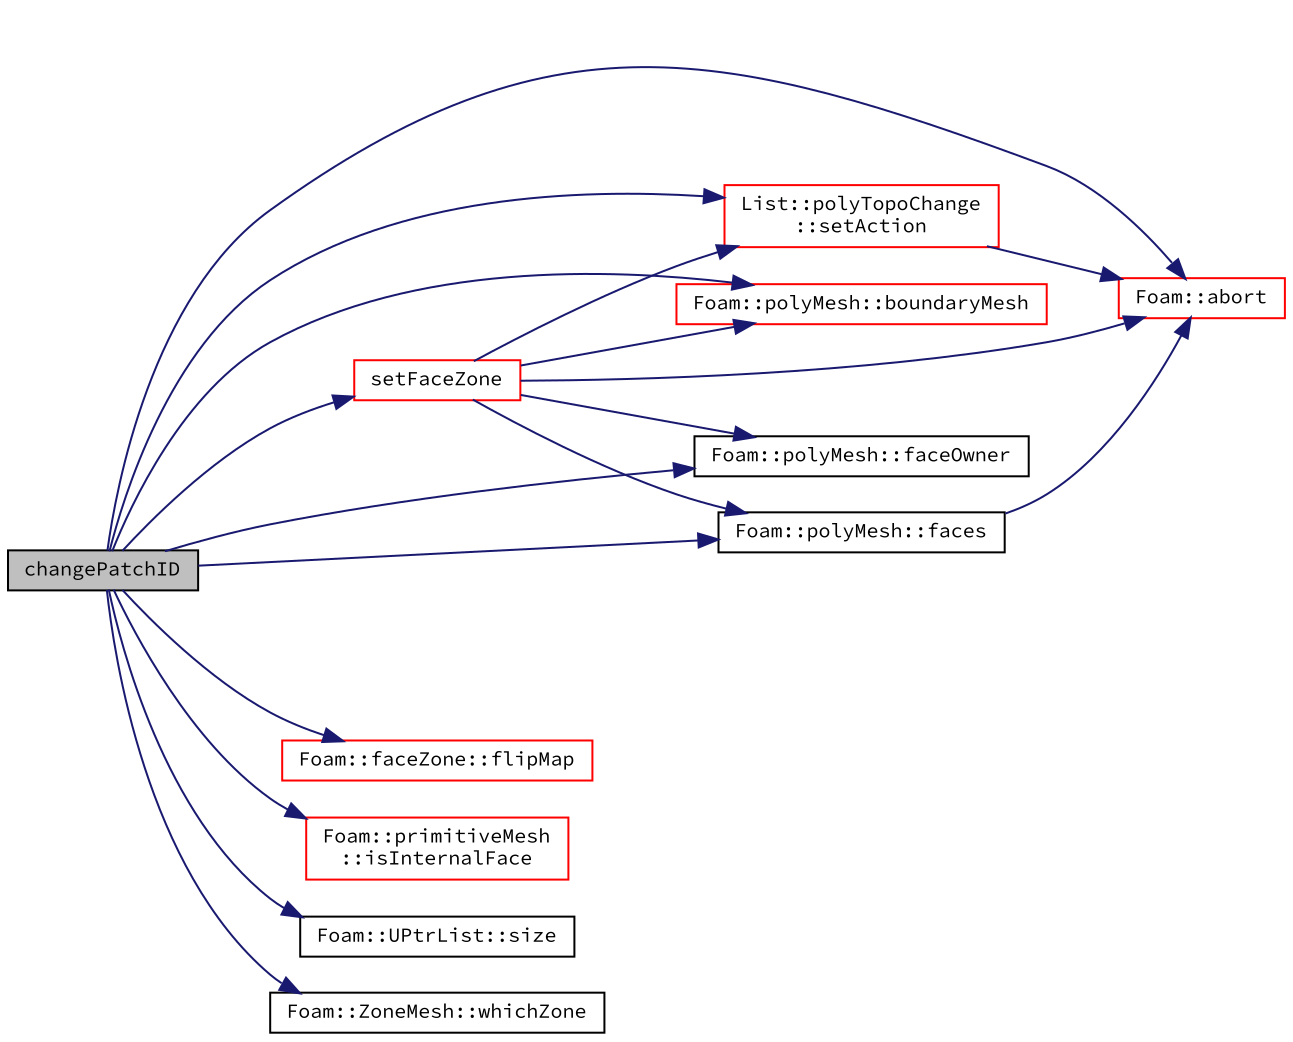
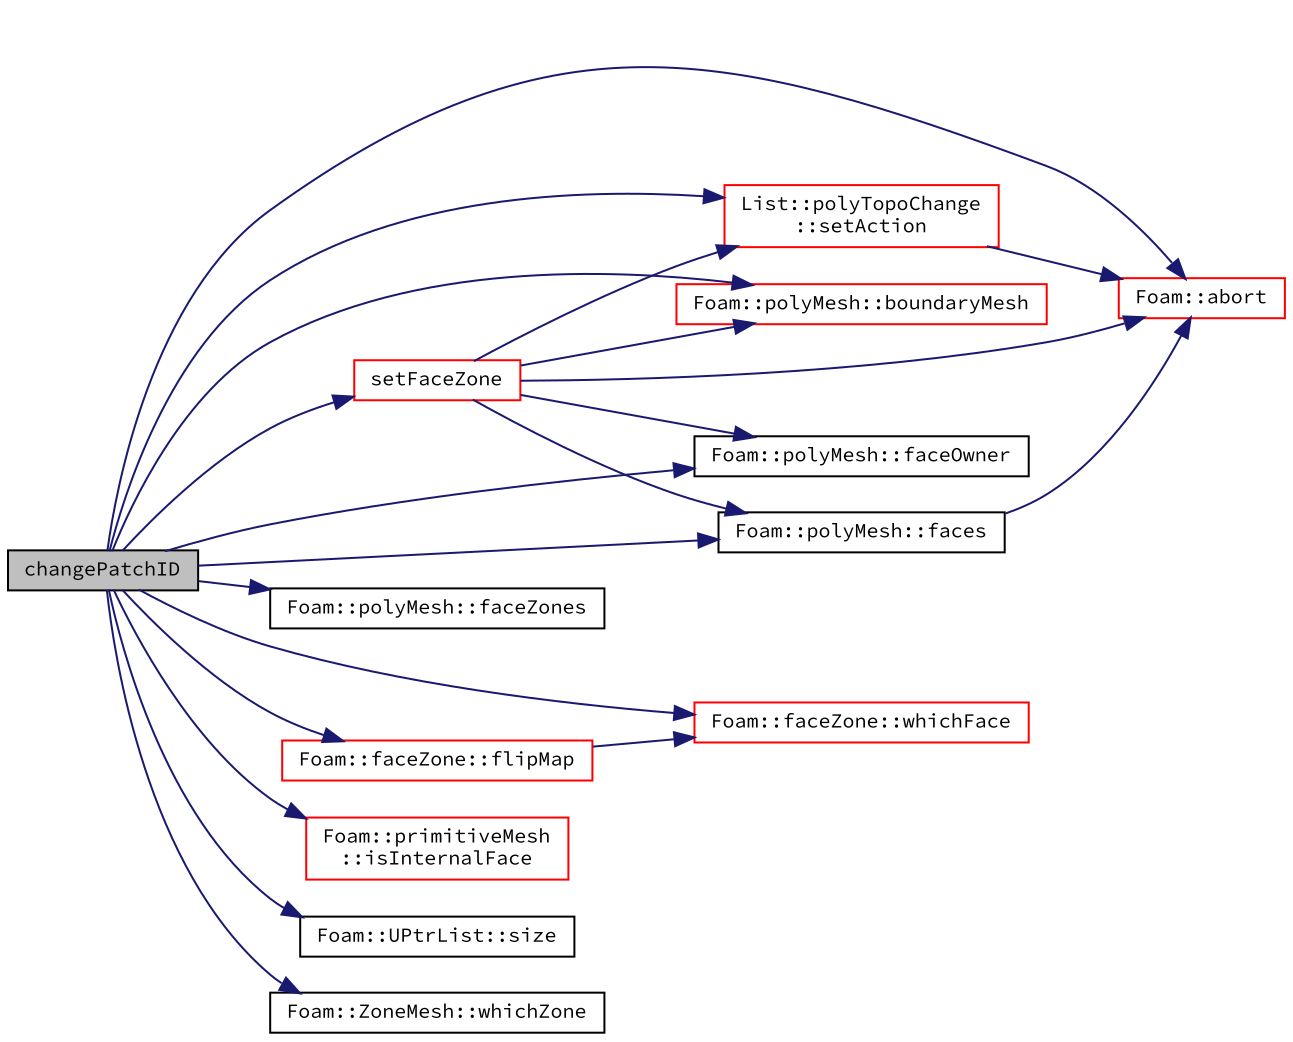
none -> (437, 608)
none -> (862, 722)
